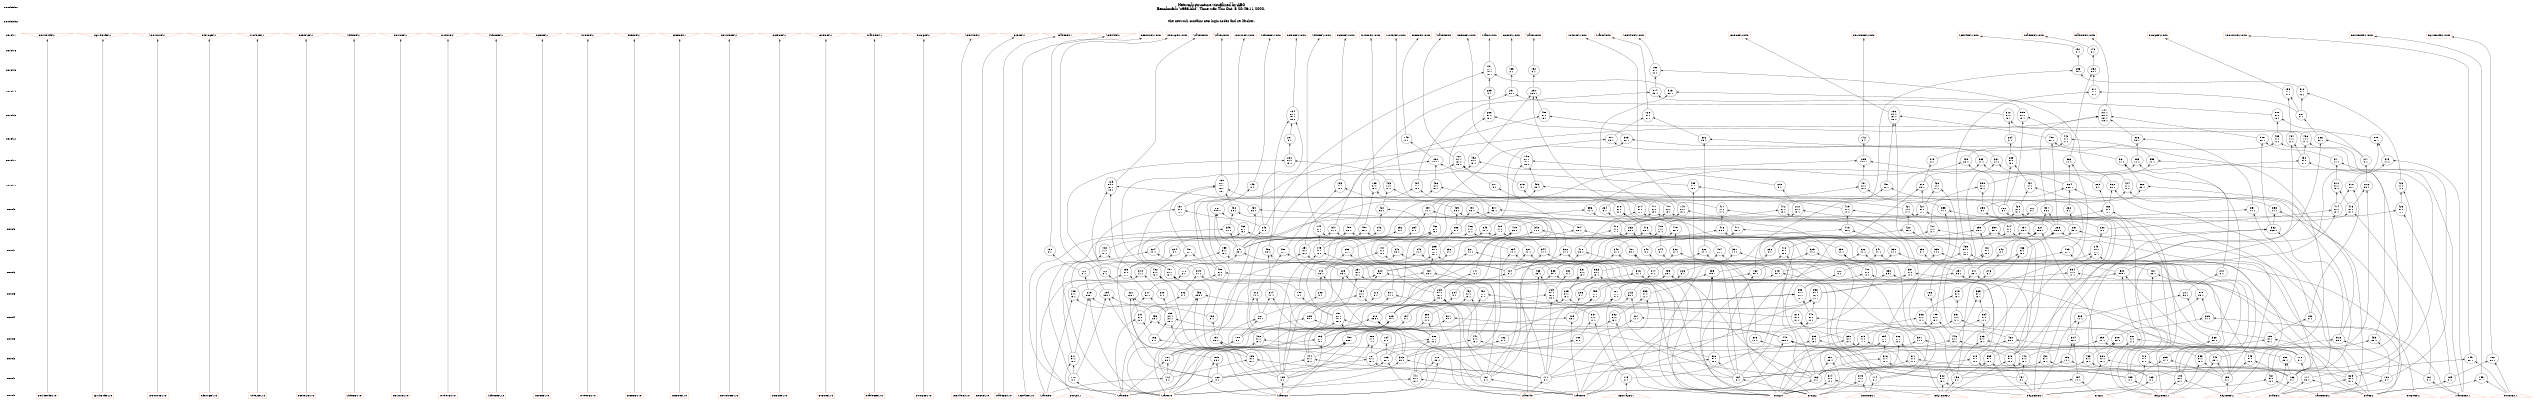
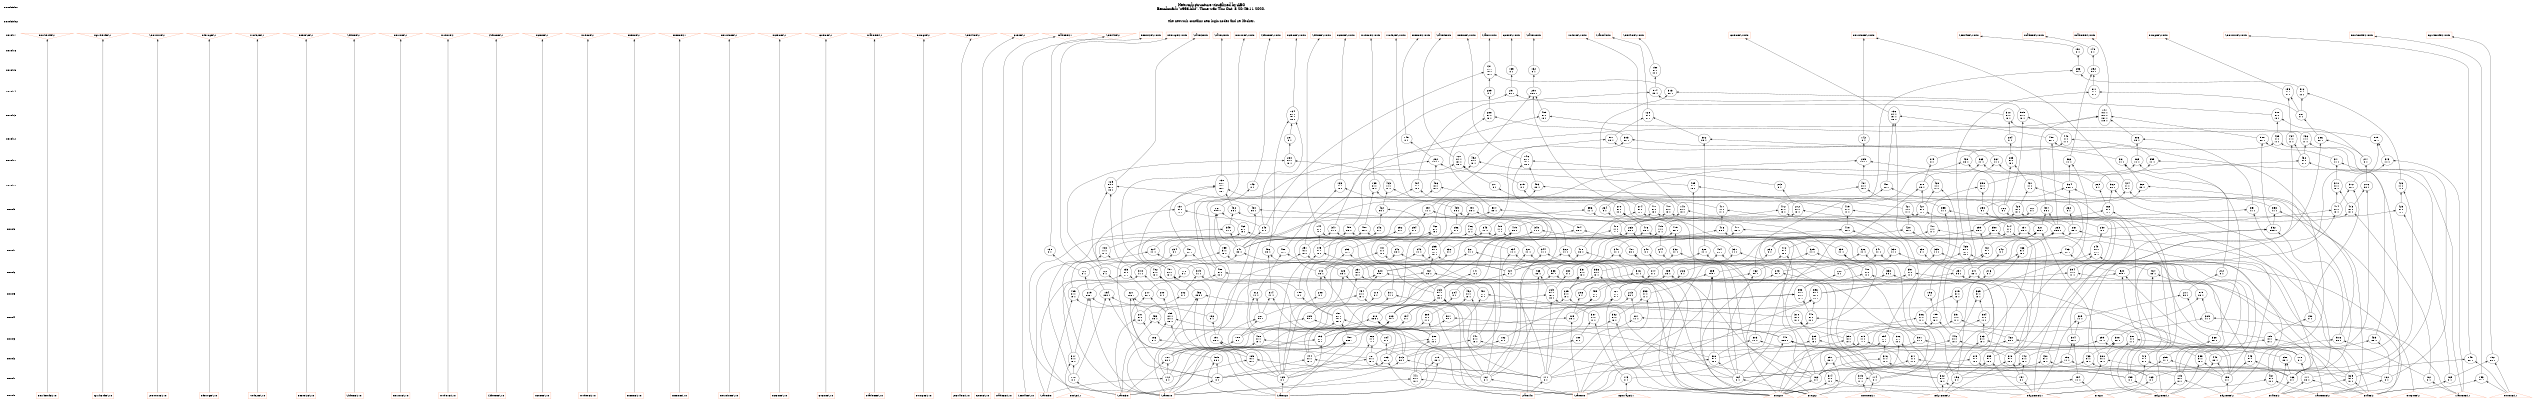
(1914, 86) -> (2016, 86)
none -> (1730, 348)
(1838, 390) -> (1869, 378)
